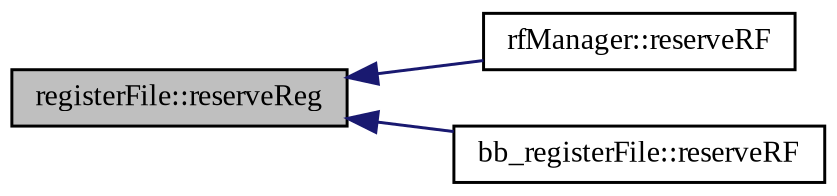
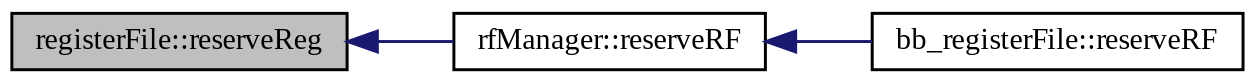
(415, 127) -> (834, 42)
